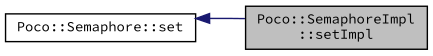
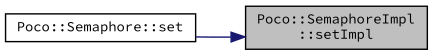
(227, 18) -> (213, 37)
